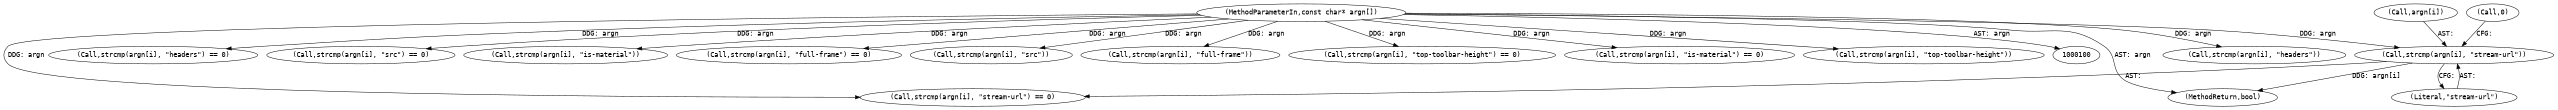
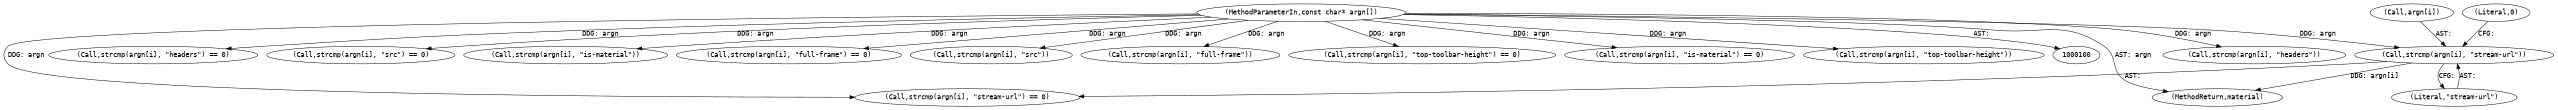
(2493, 13) -> (2496, 13)
(1992, 34) -> (1984, 34)
(2223, 98) -> (2217, 98)
